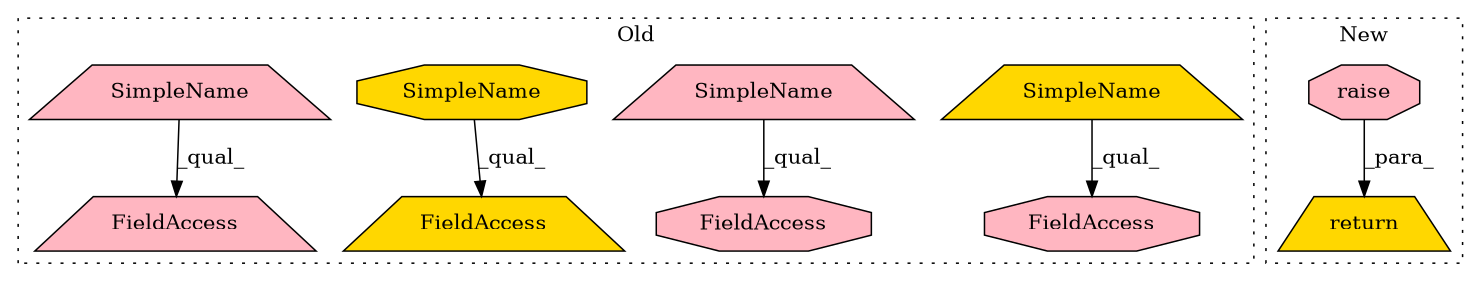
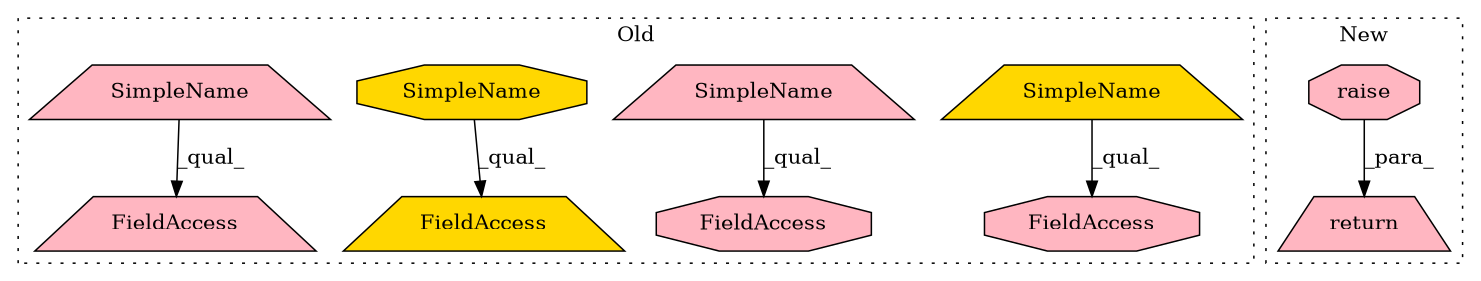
(1364, 224) -> (1364, 224)
